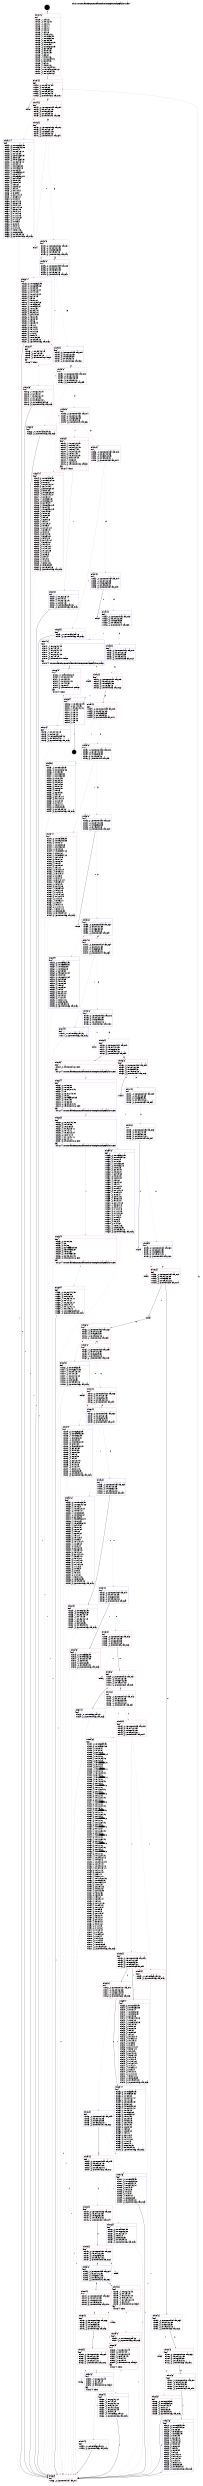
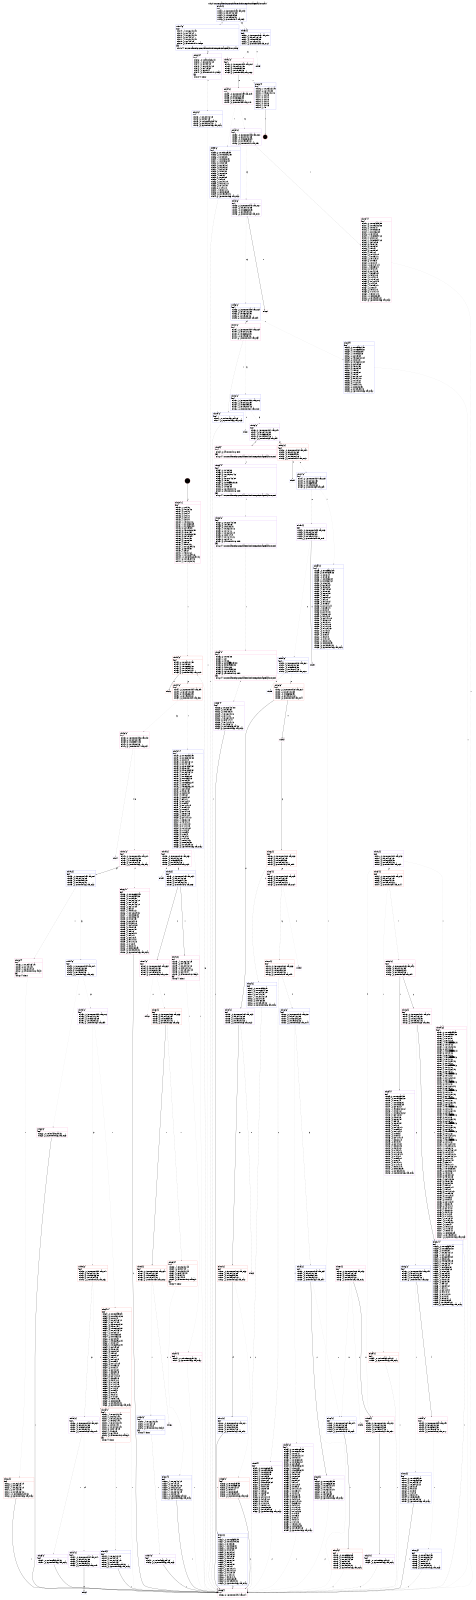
(111, 600) -> none
(115, 1617) -> (346, 1349)
(120, 1688) -> (367, 1141)
(97, 2214) -> none
